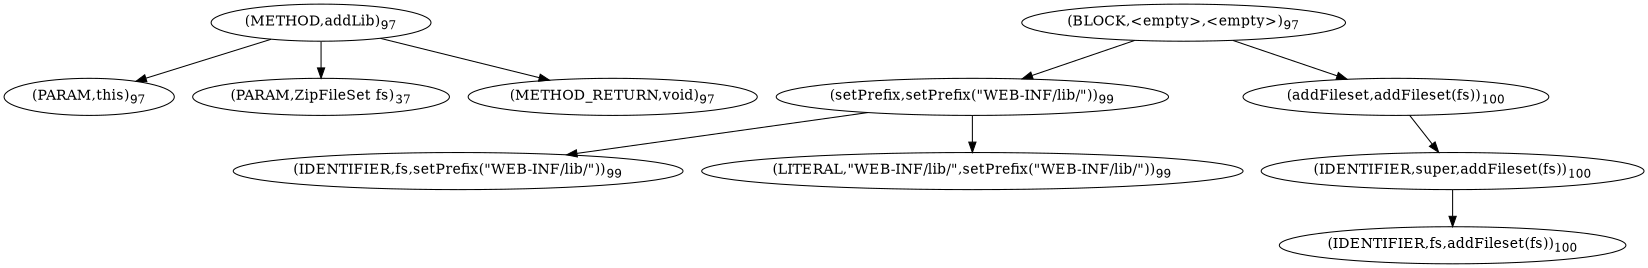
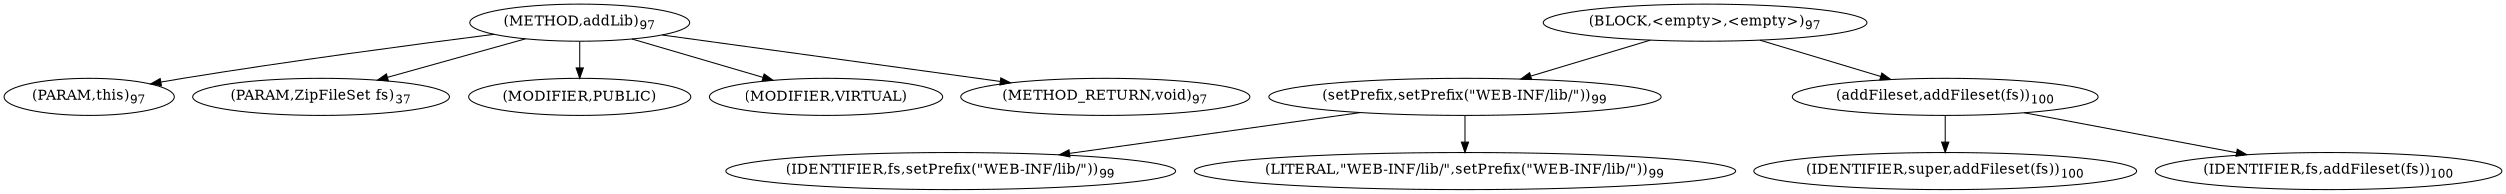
none -> (580, 97)
none -> (826, 97)
(1453, 203) -> (2130, 133)
